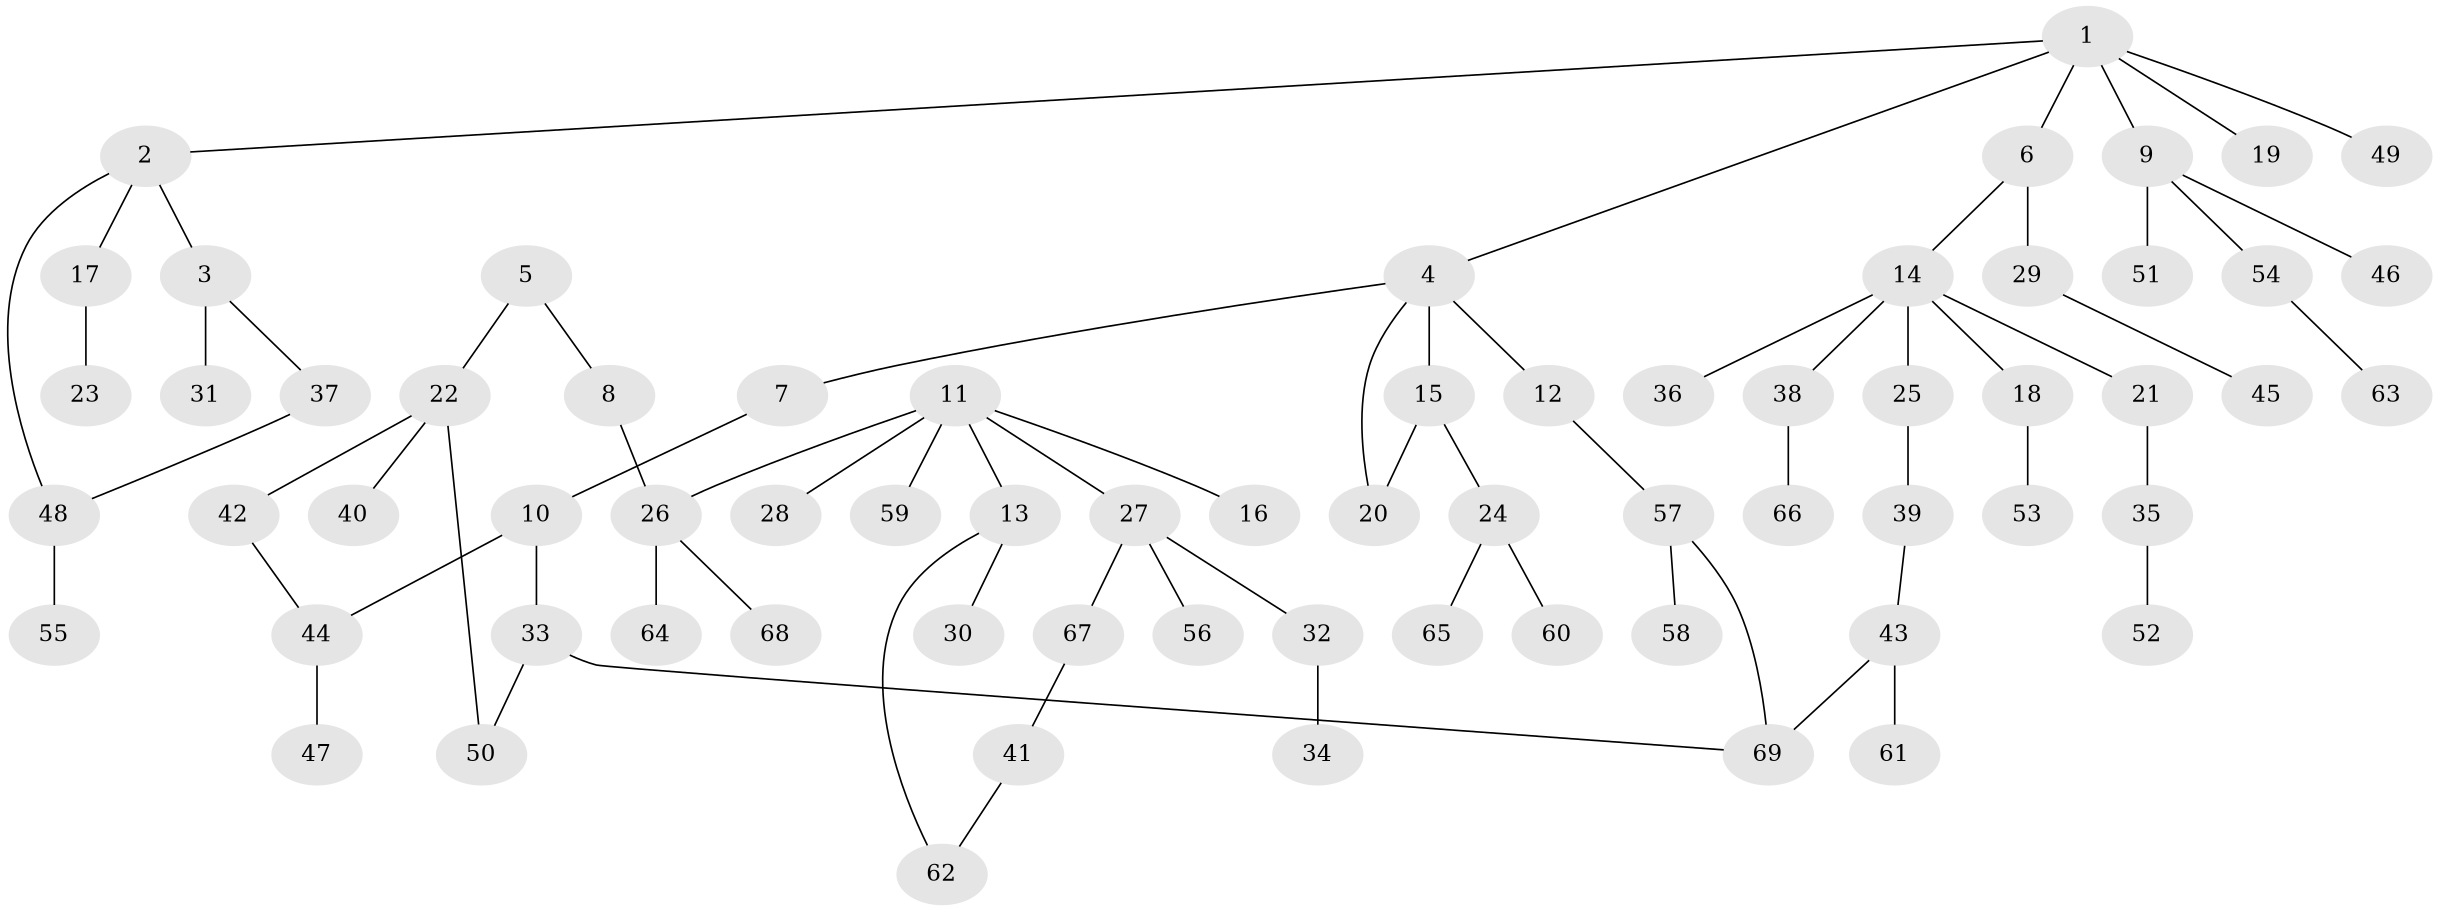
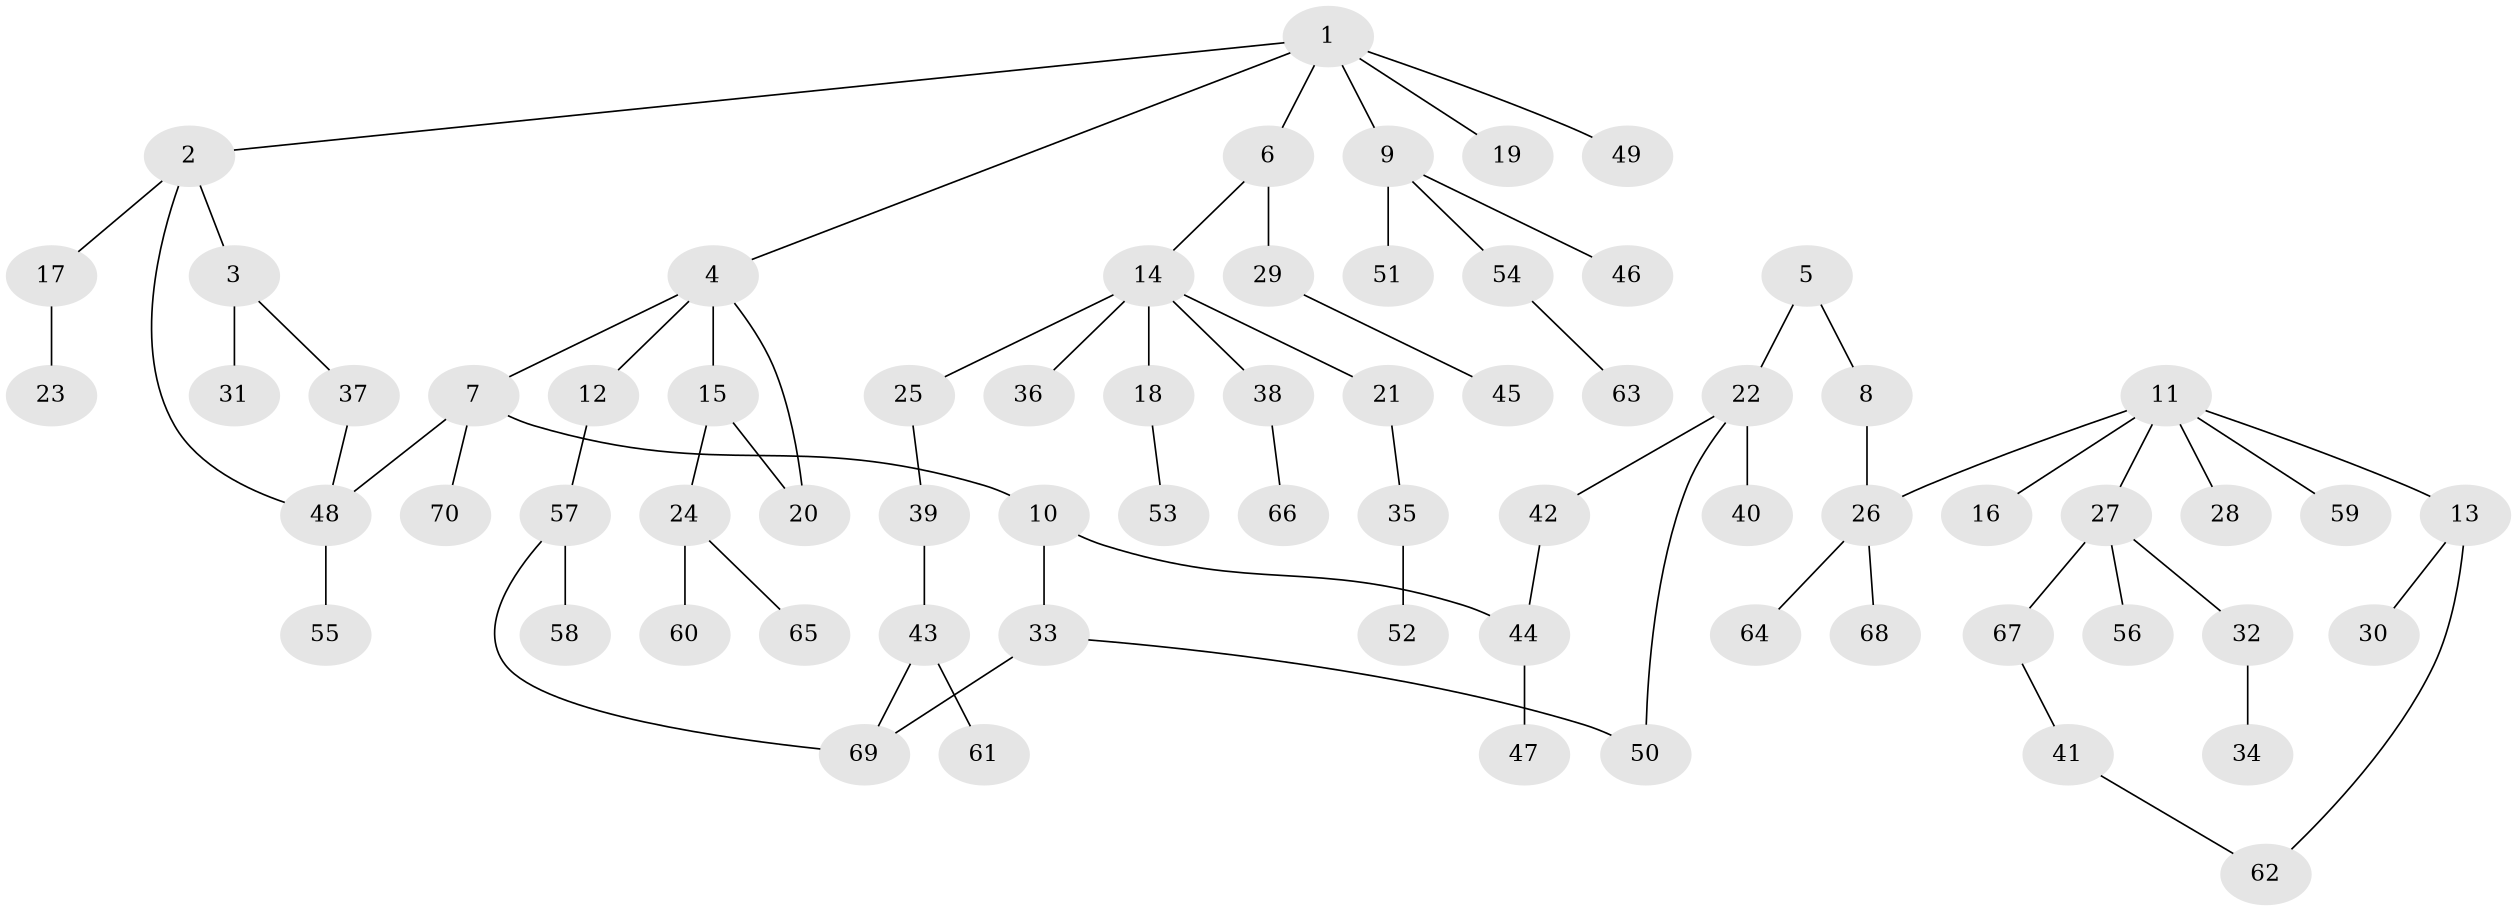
none -> (400, 455)
none -> (446, 515)
